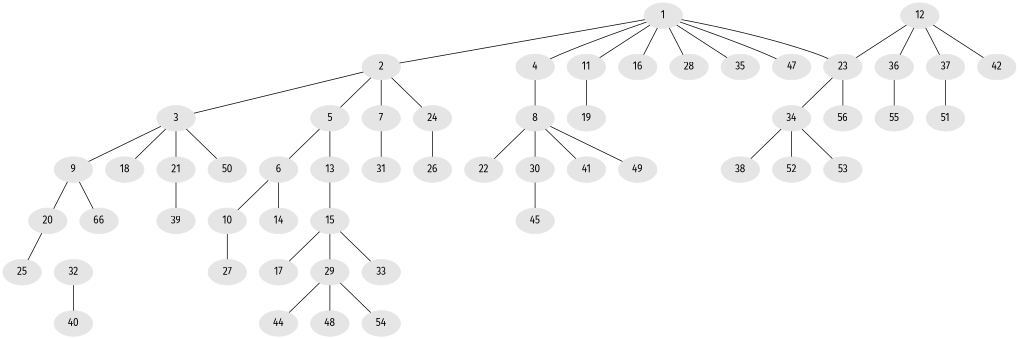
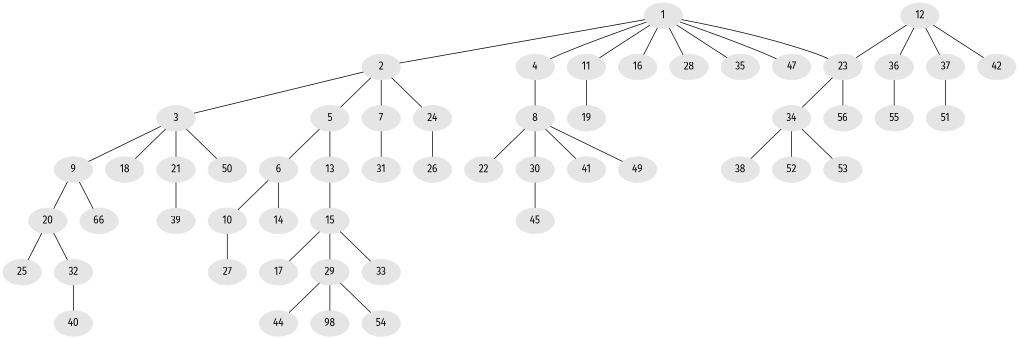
none -> (61, 247)
(330, 323) -> (330, 323)
